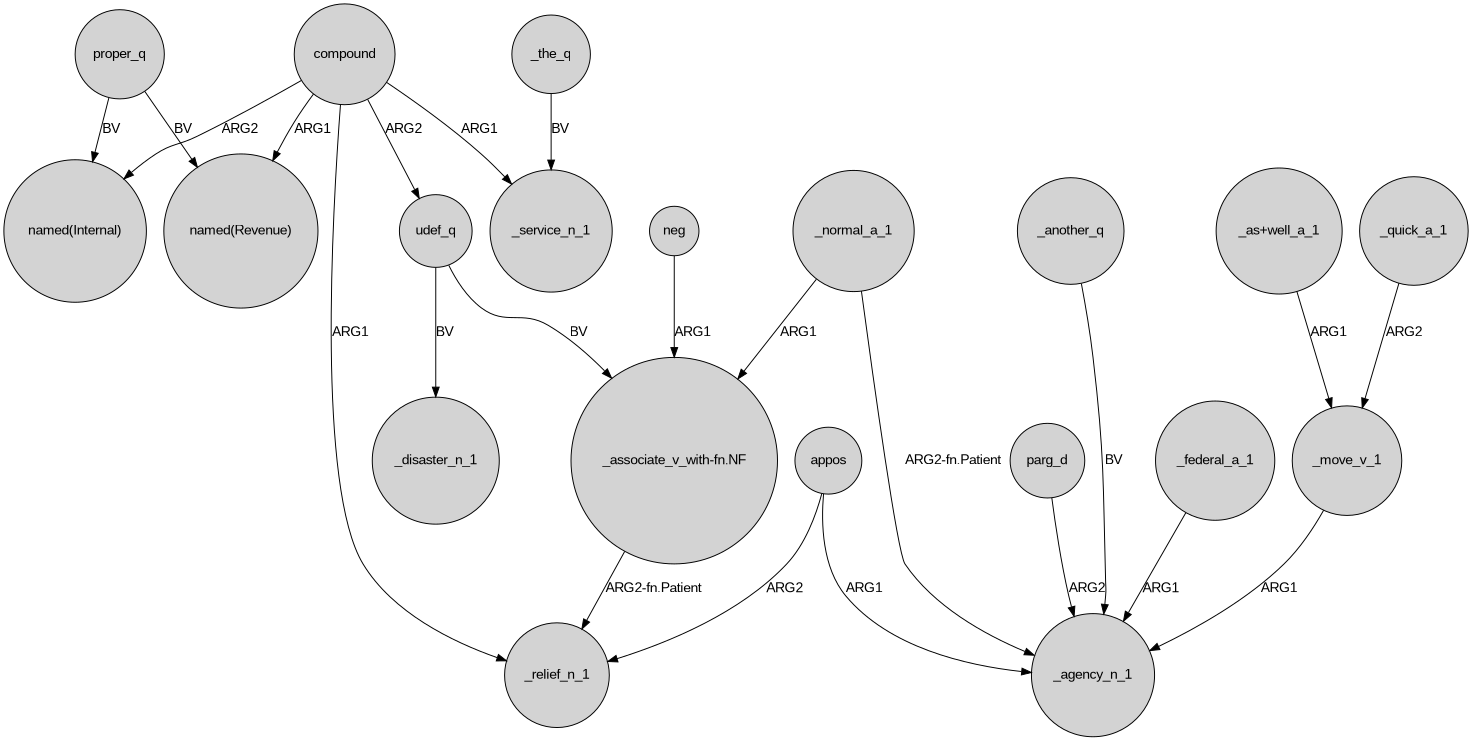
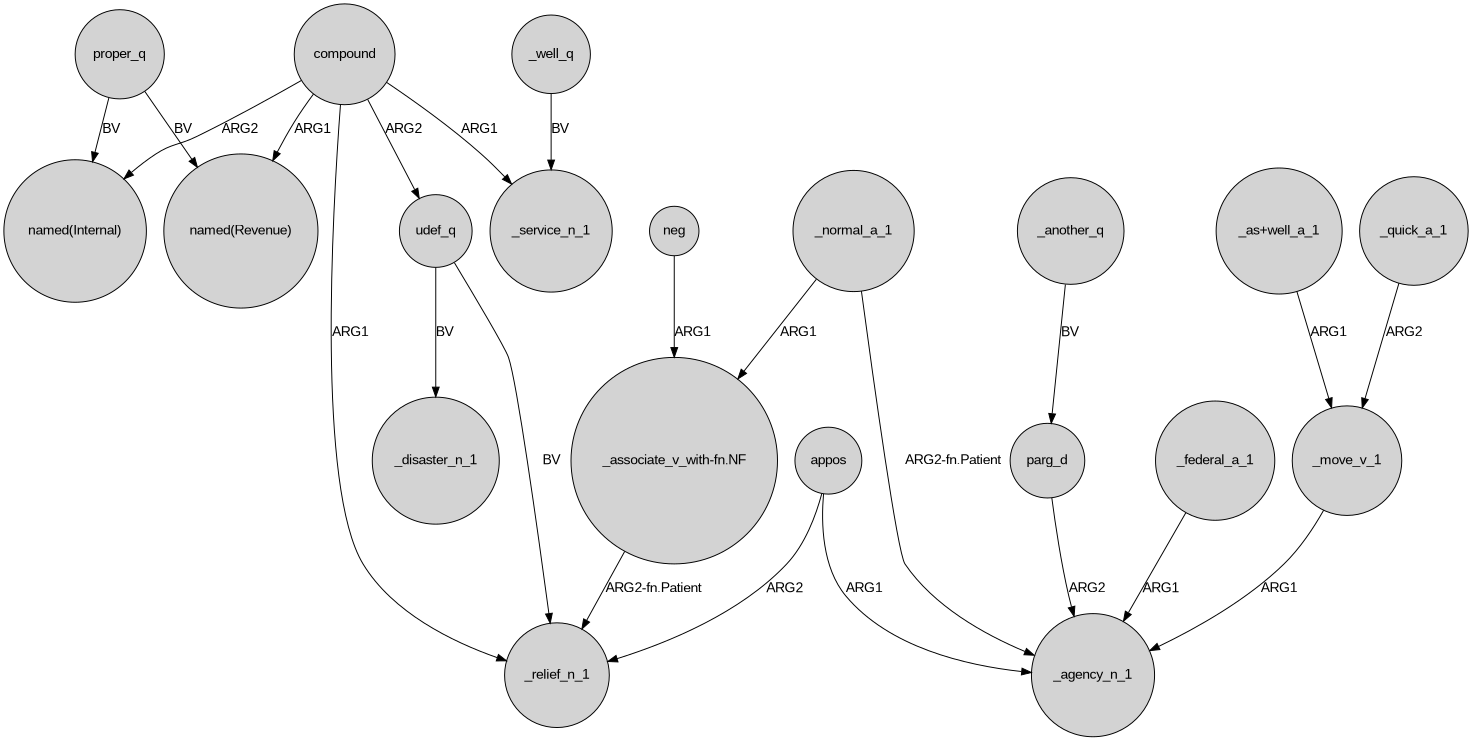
(551, 54) -> (551, 54)
(524, 318) -> (523, 431)
(1101, 443) -> (1059, 349)
